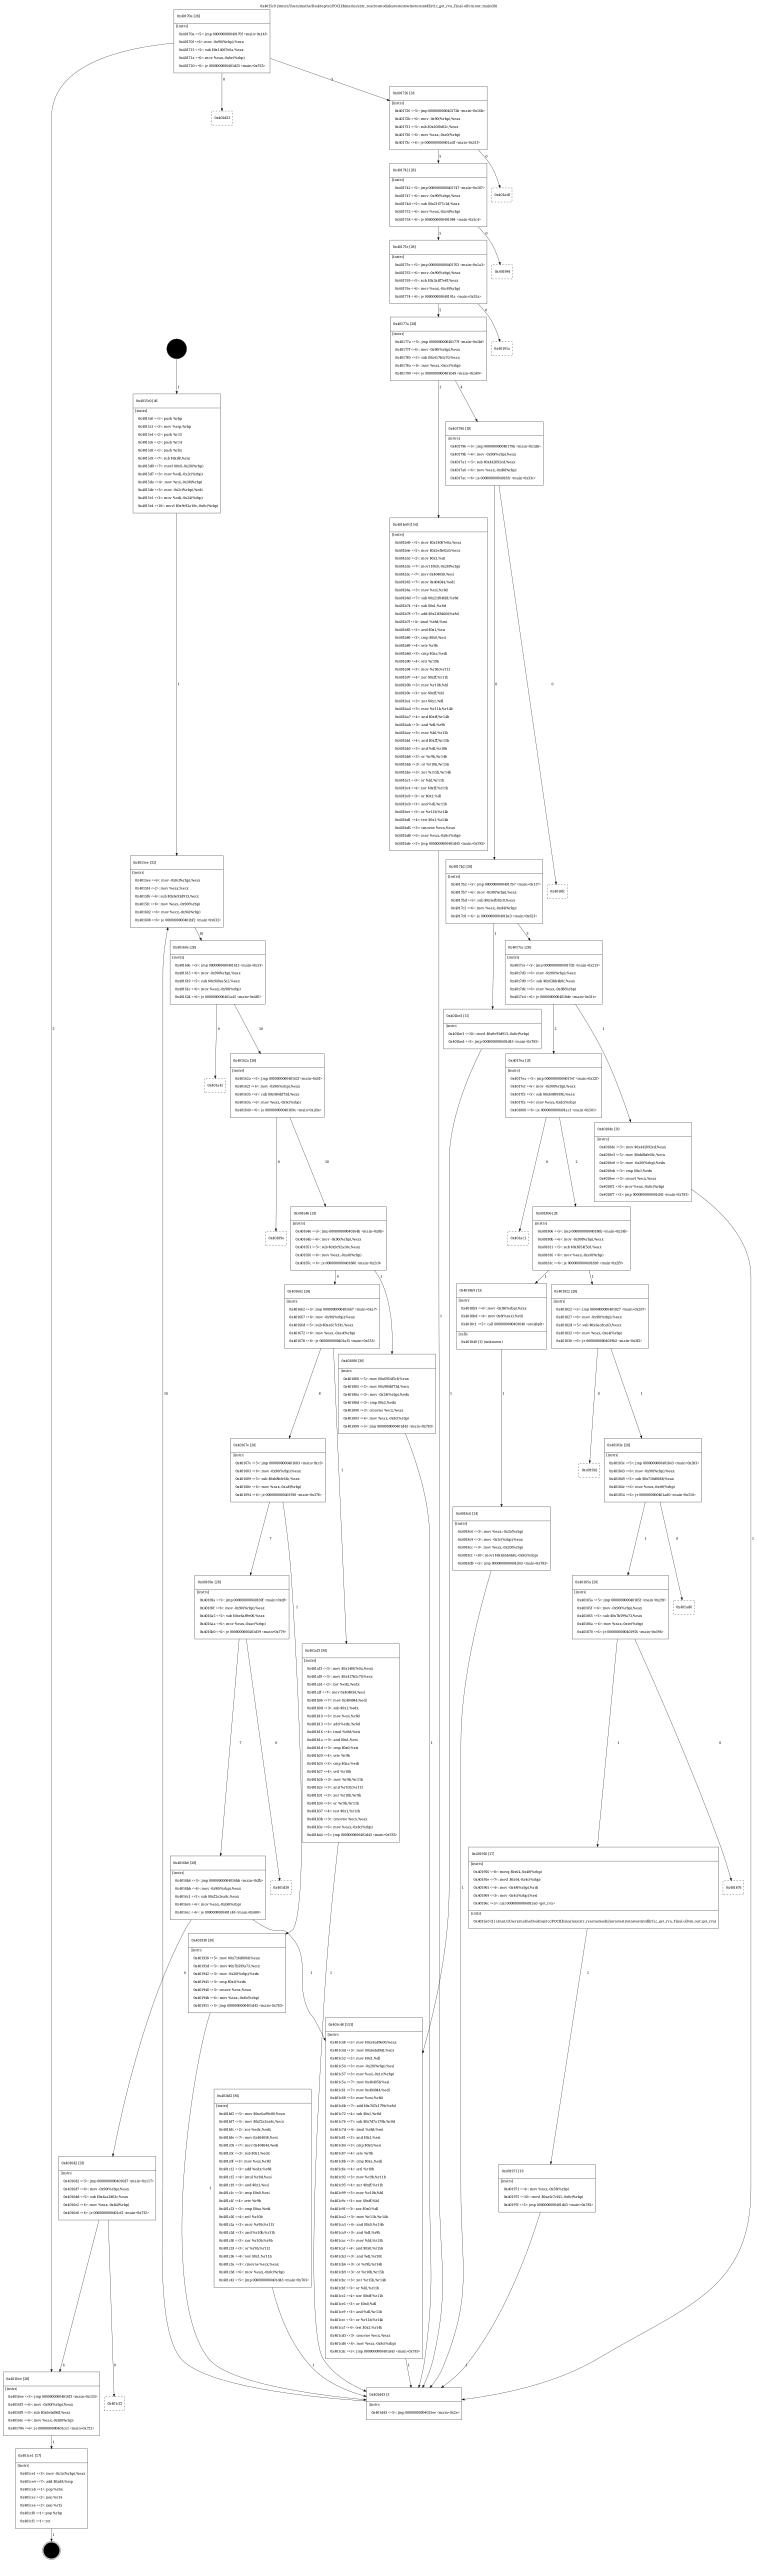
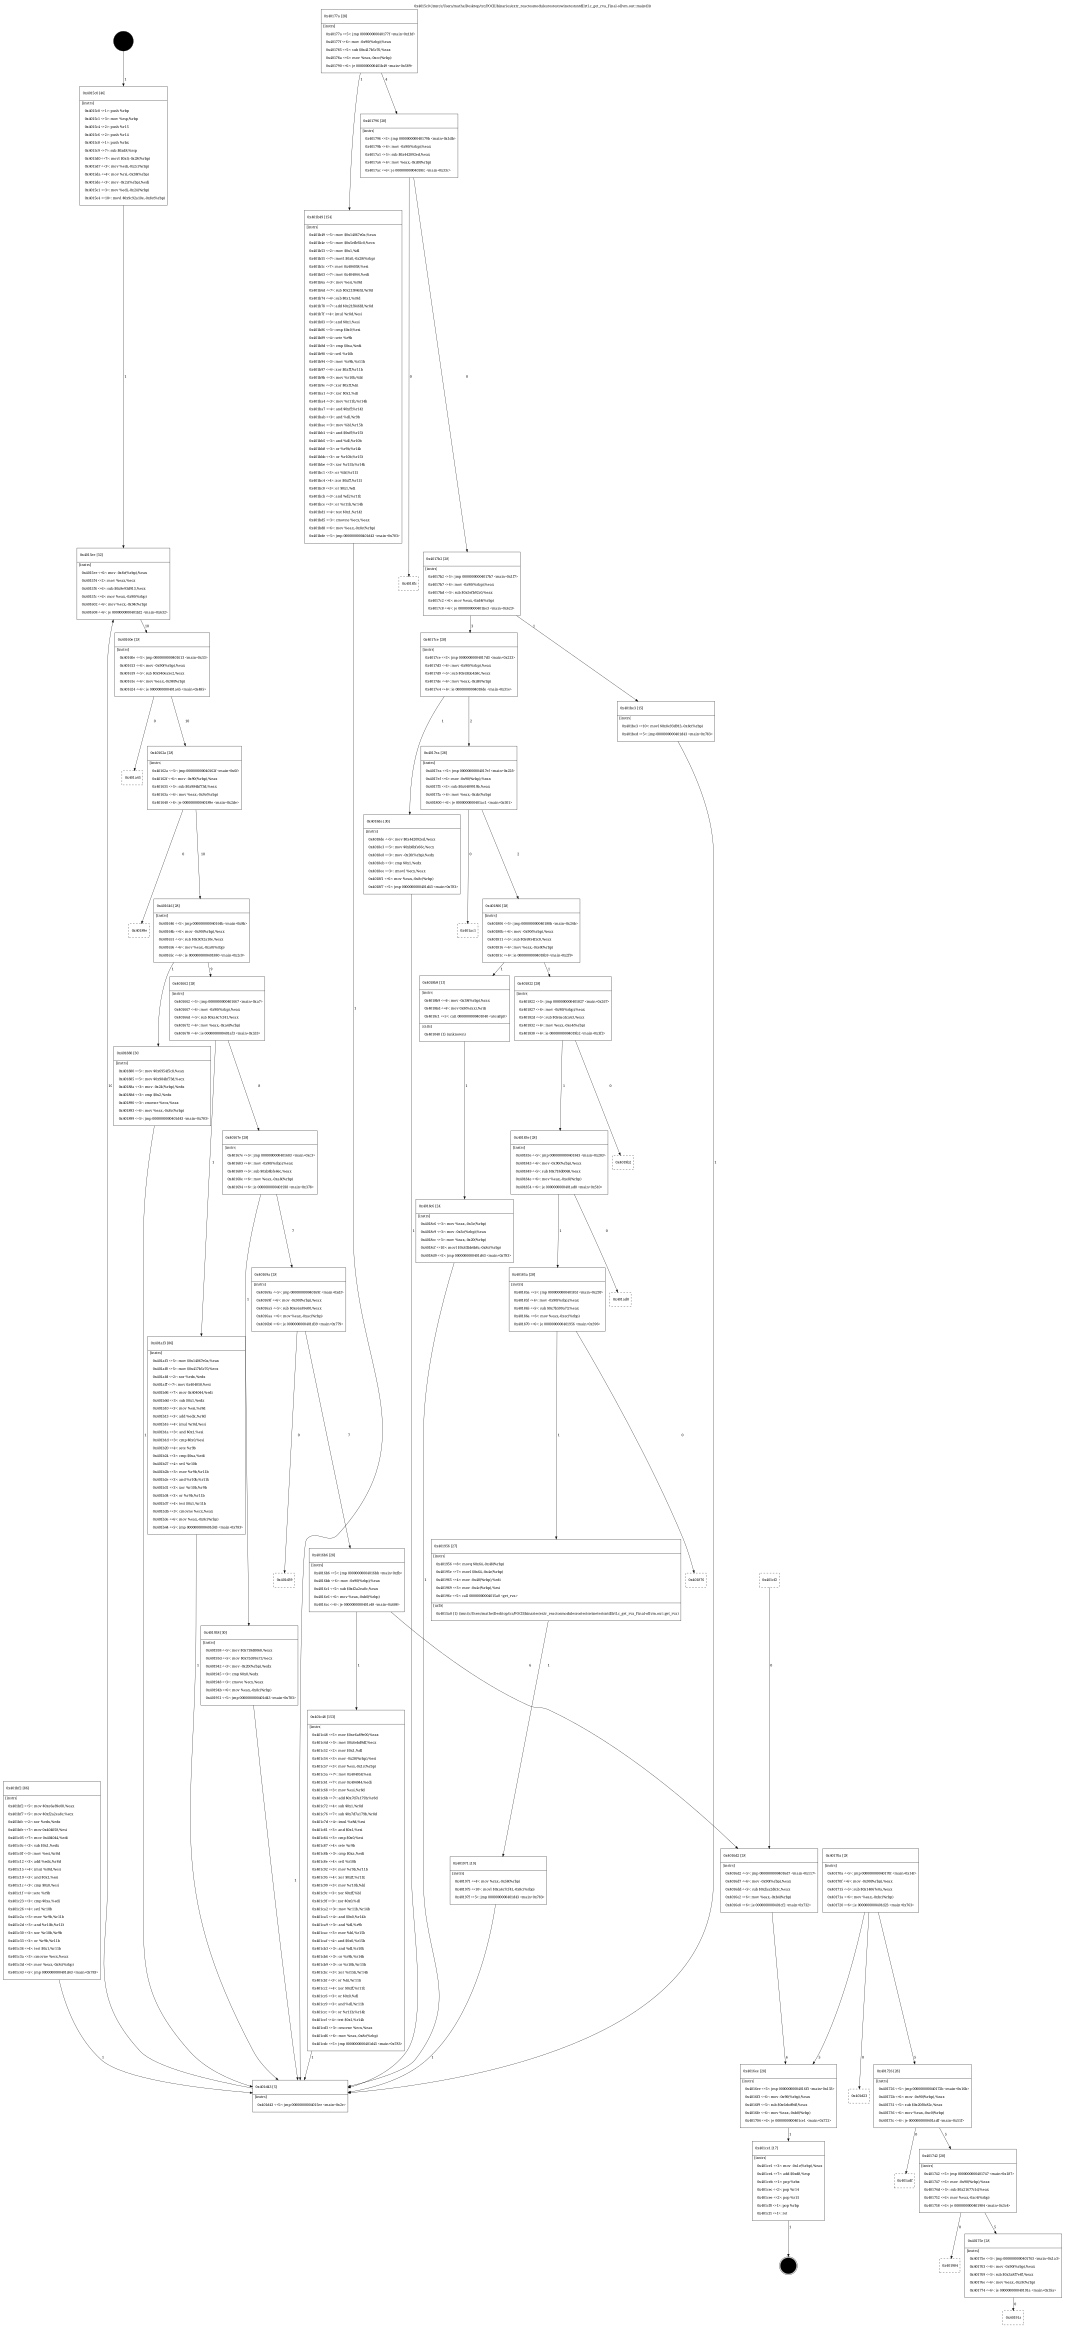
(438, 309) -> none
(449, 1548) -> (714, 1536)
(111, 2307) -> (769, 1717)
